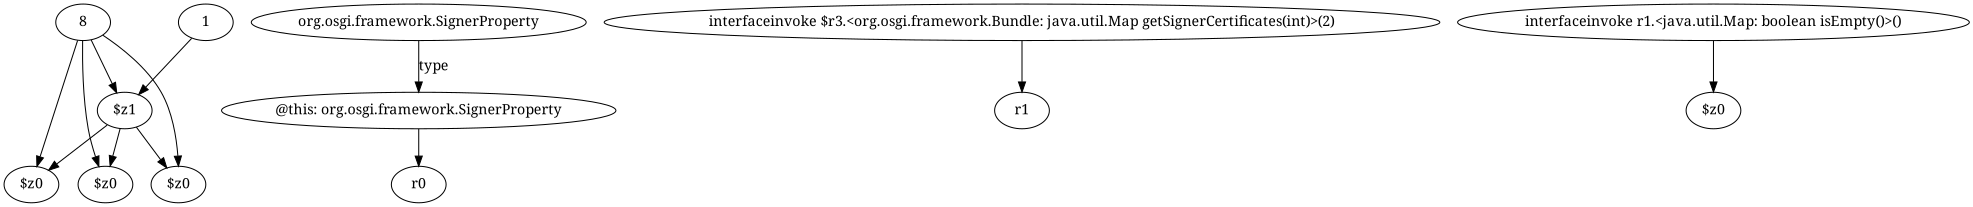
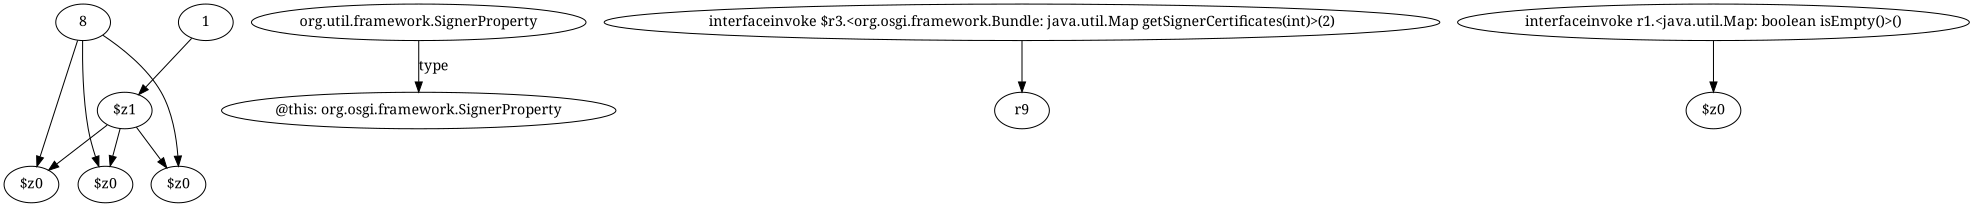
(419, 22) -> (419, 22)
(102, 62) -> none
(1022, 111) -> (1022, 111)
(419, 185) -> none
